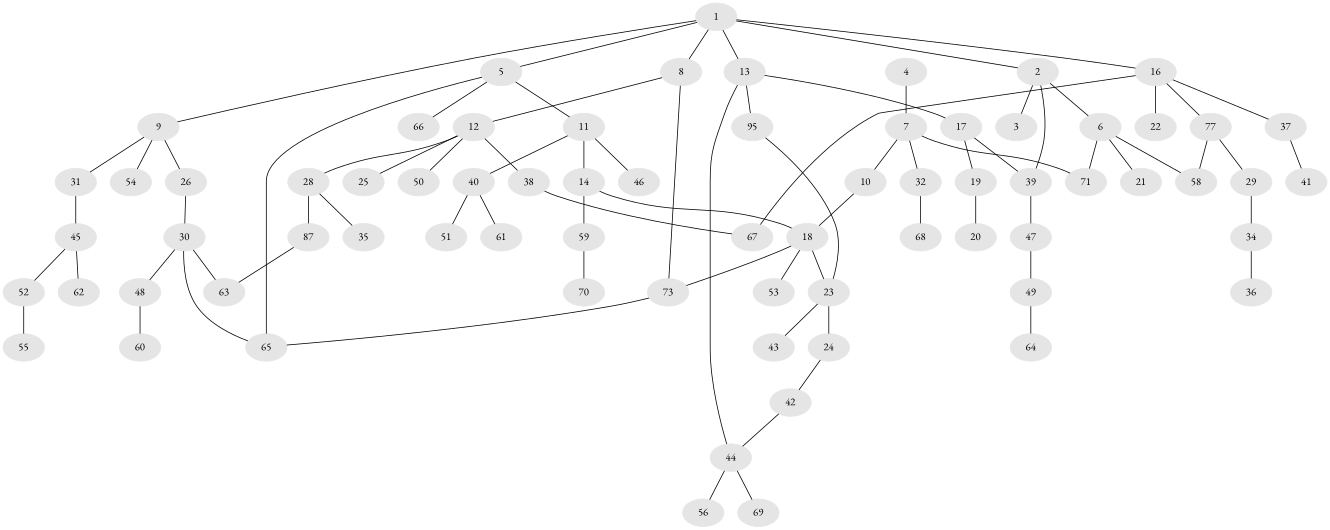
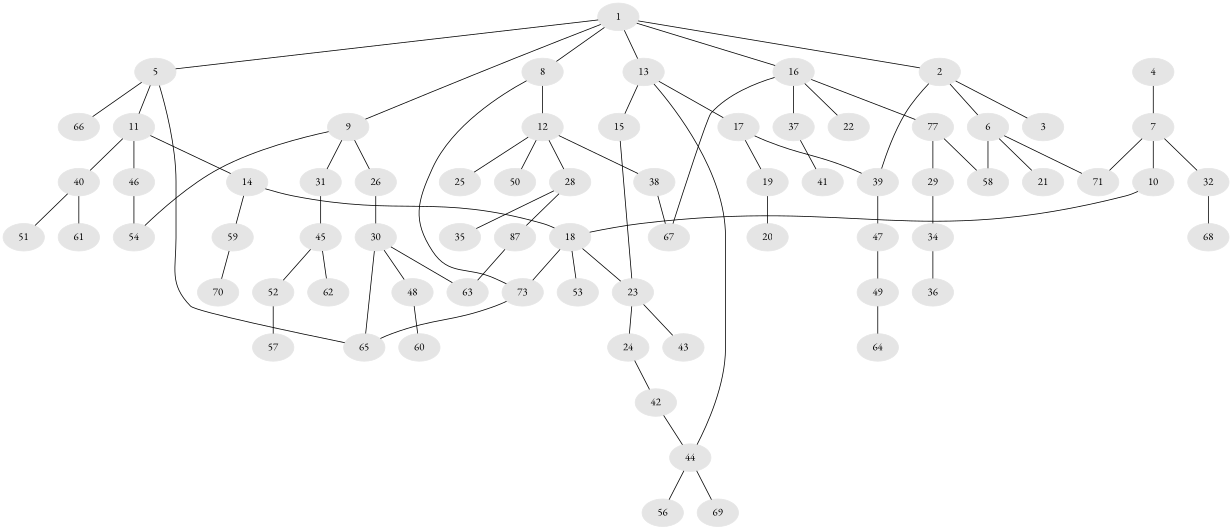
(752, 127) -> (619, 127)
none -> (134, 210)
(24, 347) -> (273, 347)
